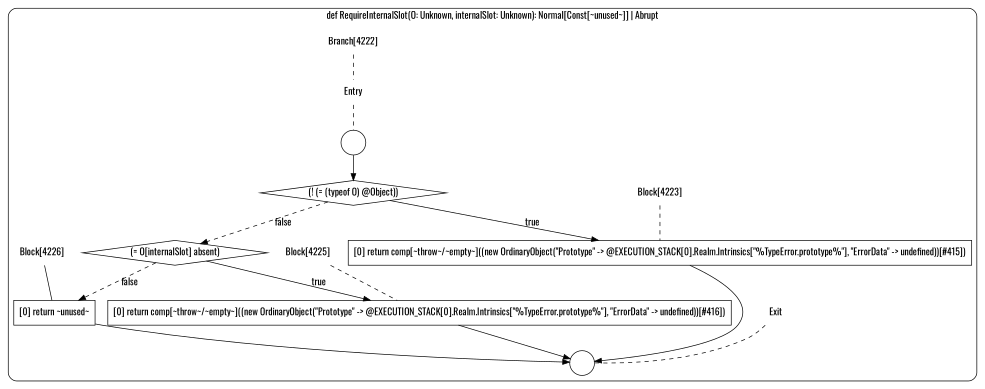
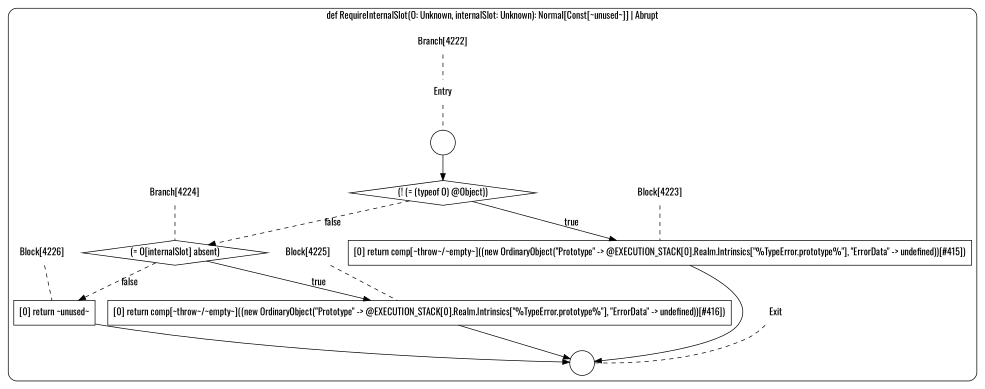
none -> (175, 193)
(48, 283) -> (48, 283)
